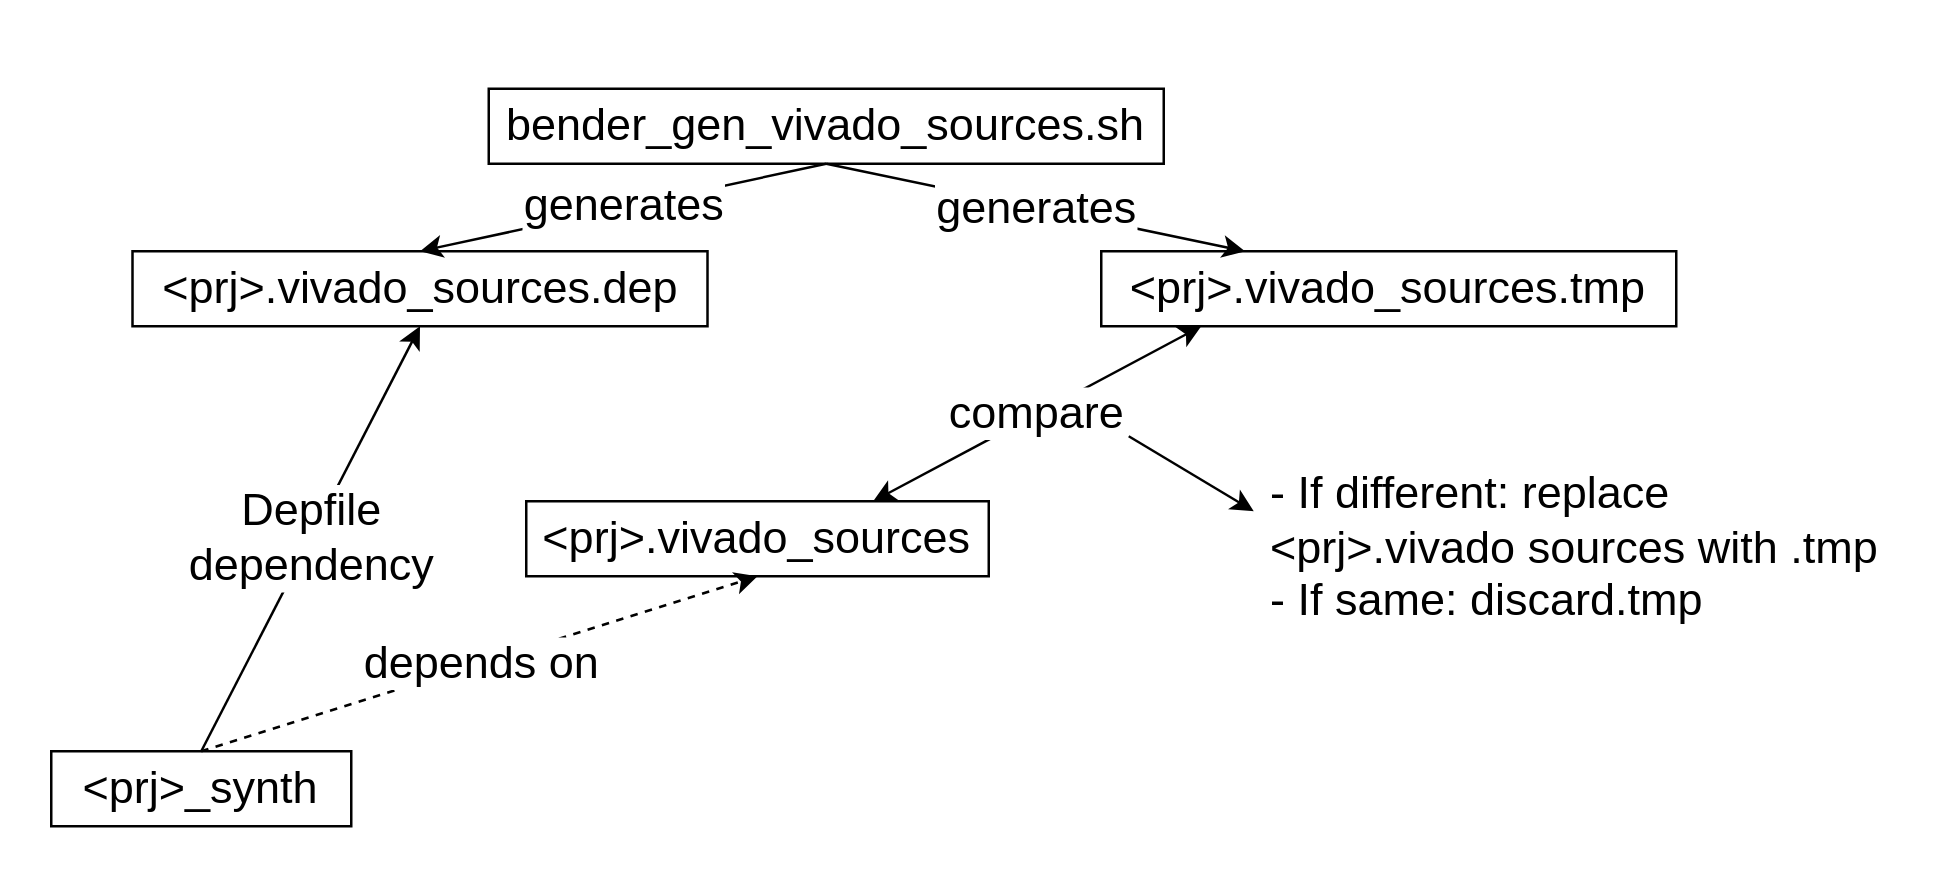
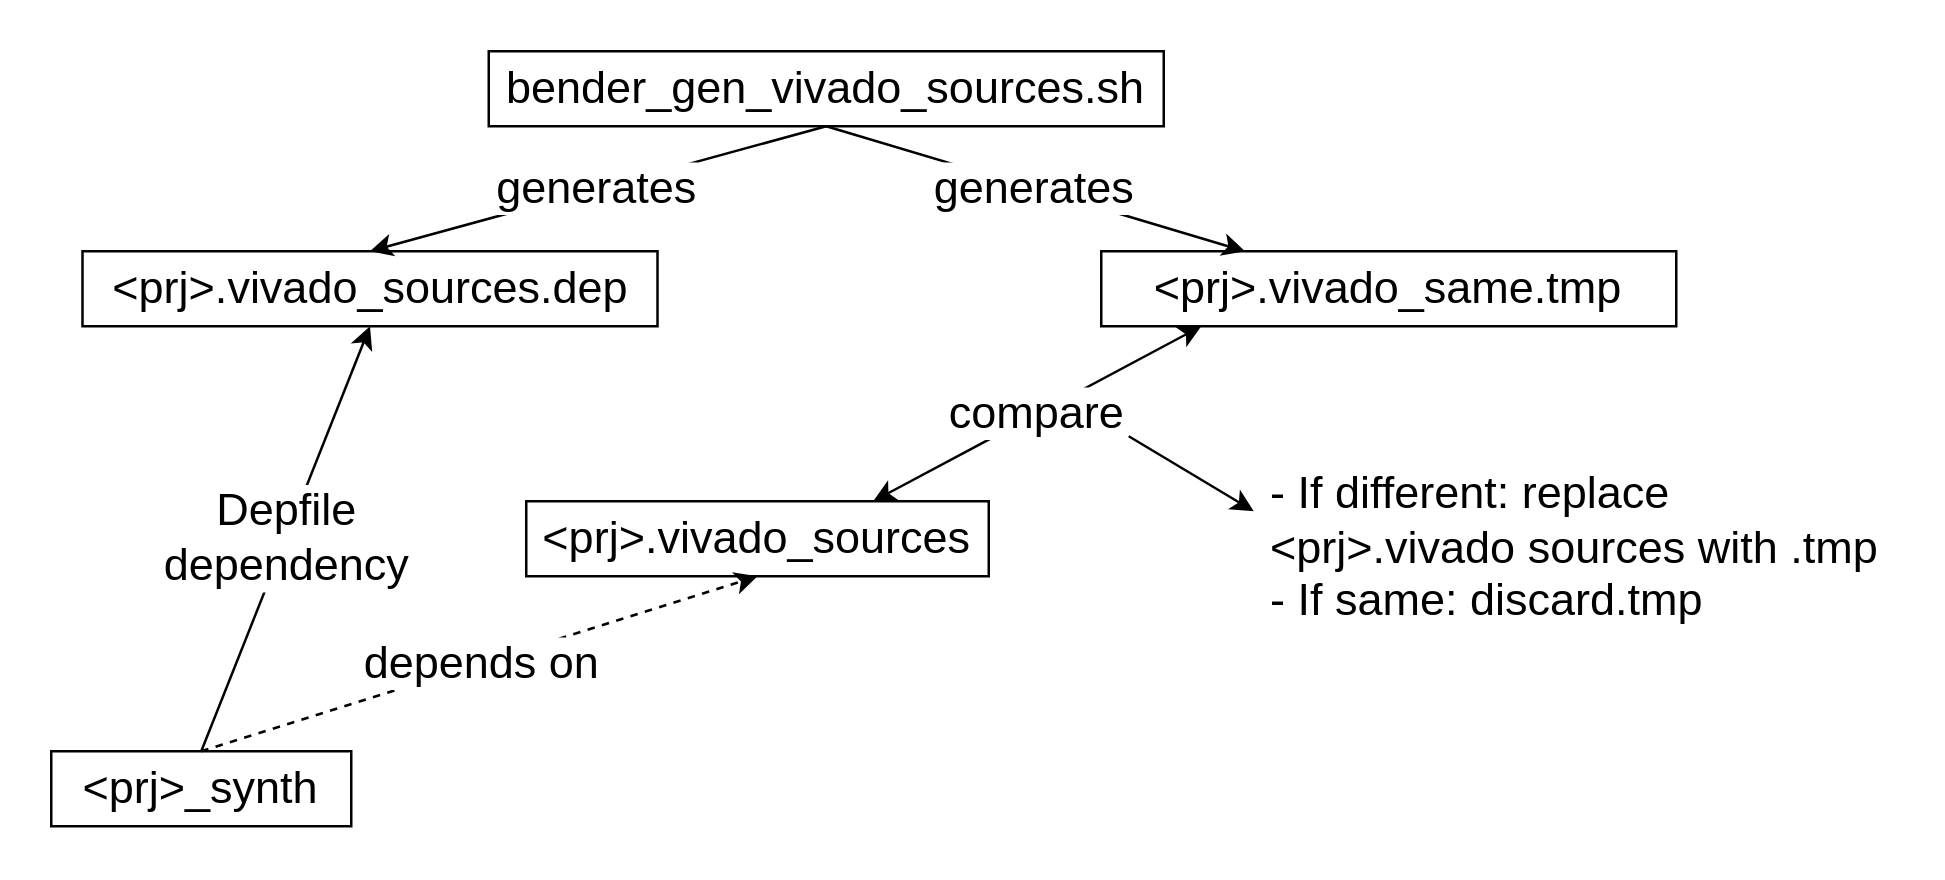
(826, 126) -> (826, 89)
(420, 289) -> (370, 289)
(1389, 289) -> (1389, 289)
